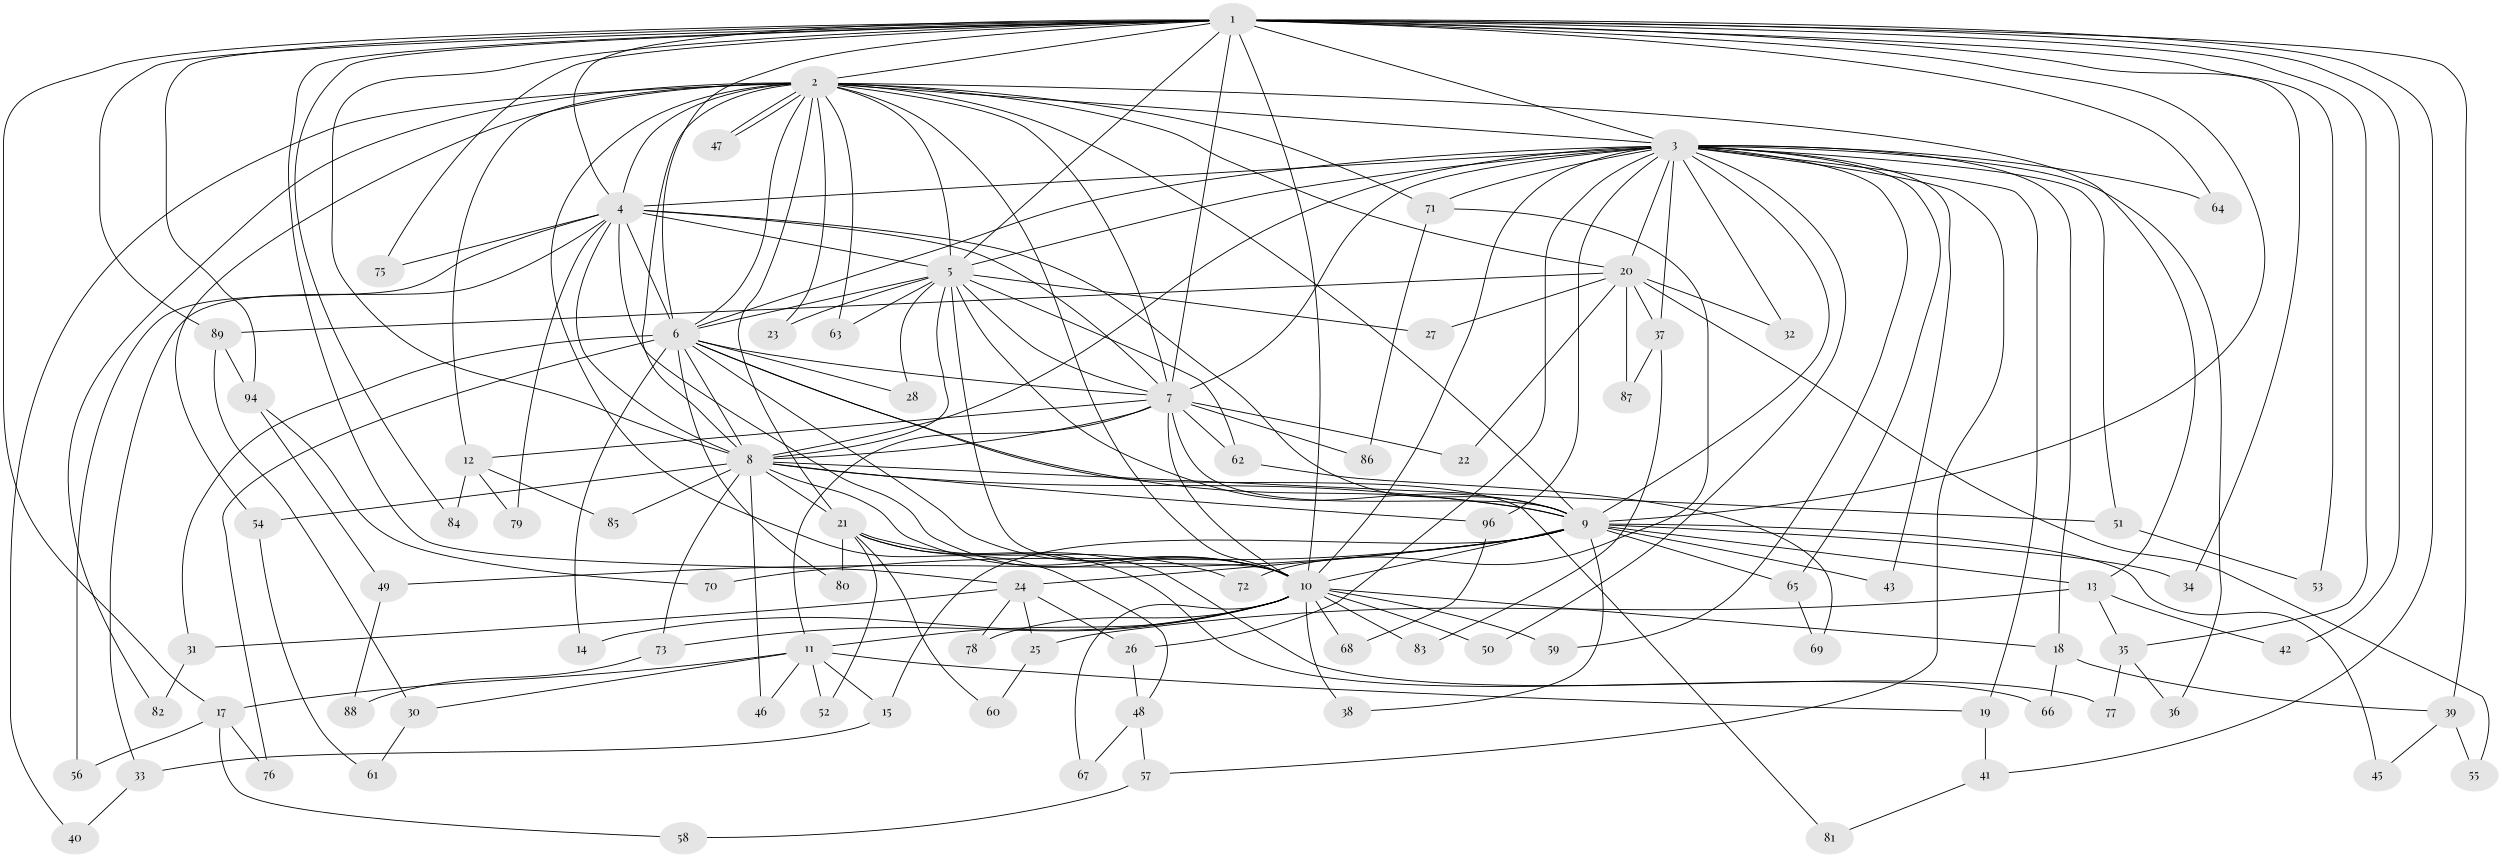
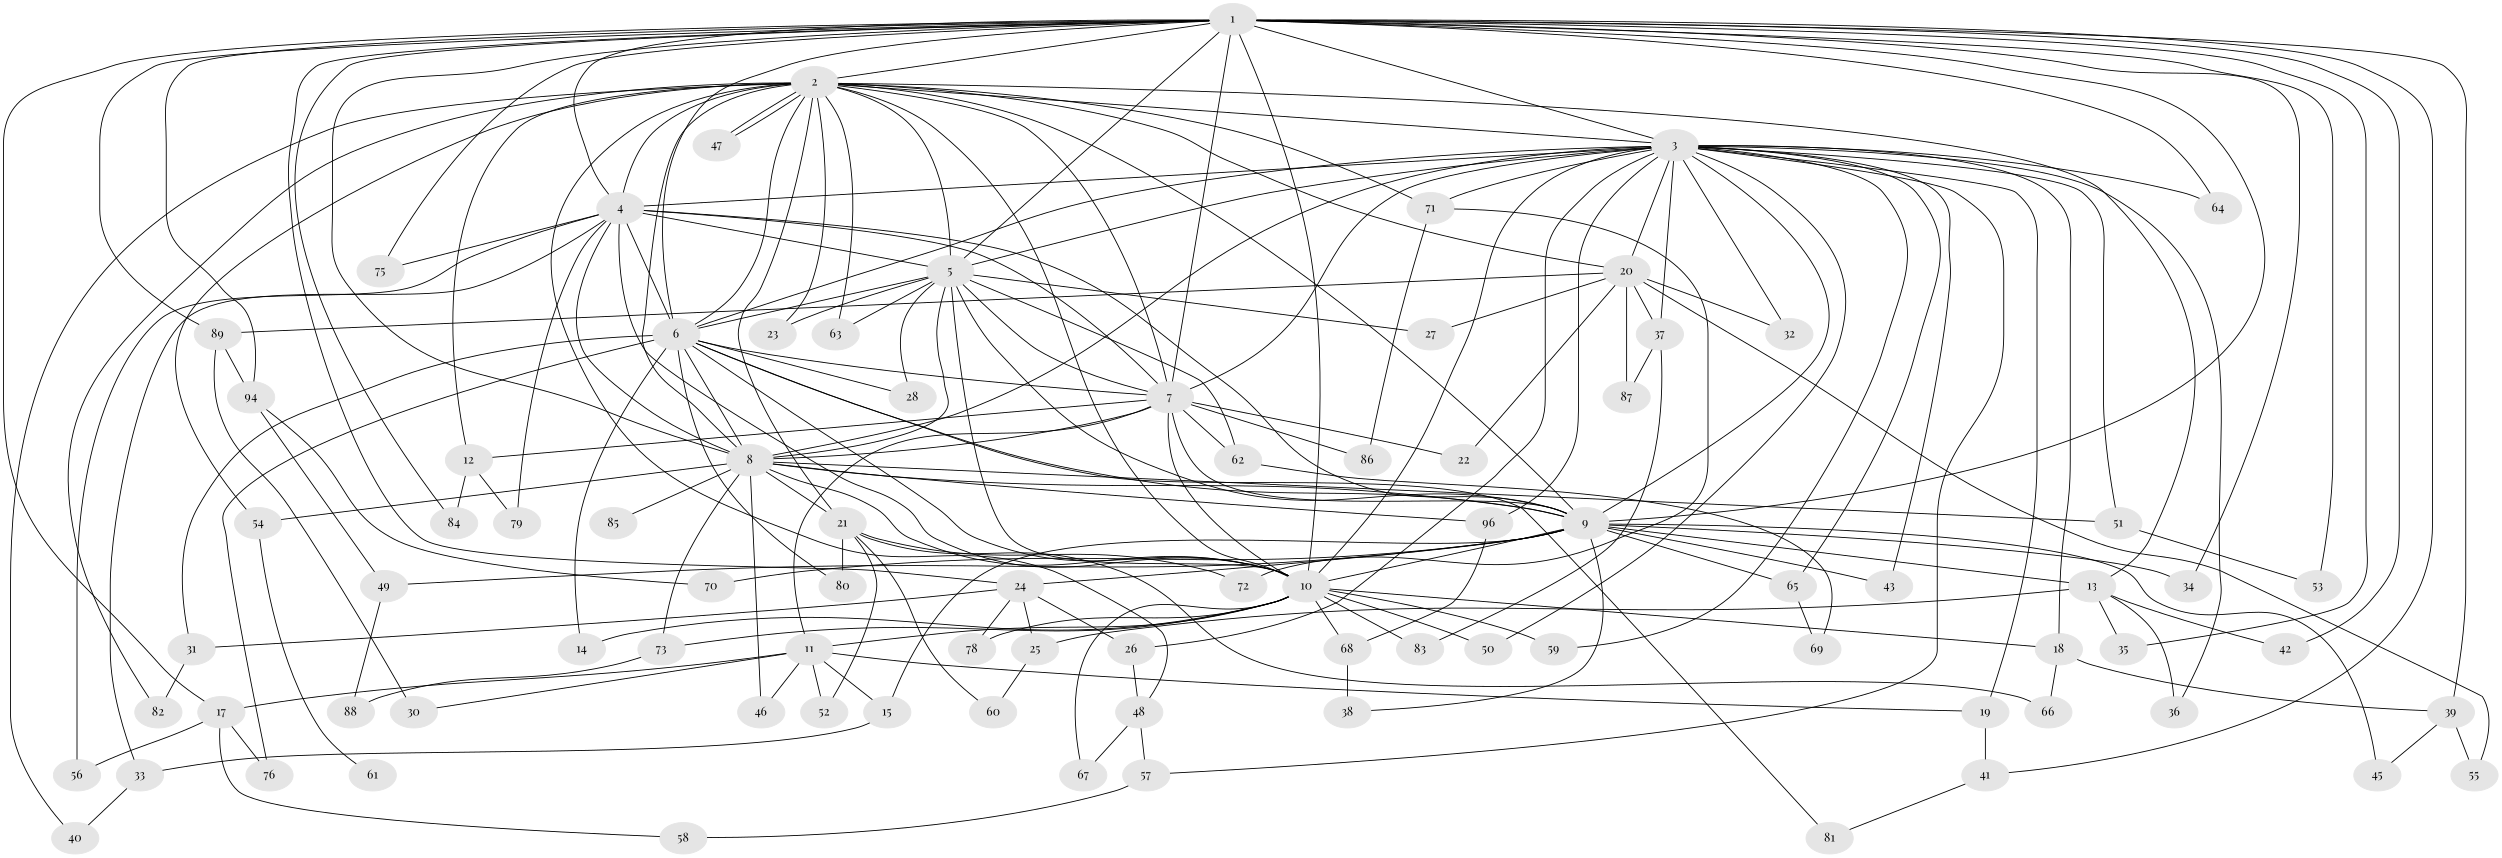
(544, 493) -> none
(1312, 653) -> (1348, 674)
(2153, 685) -> (2157, 637)
(2111, 712) -> none
(393, 744) -> none
